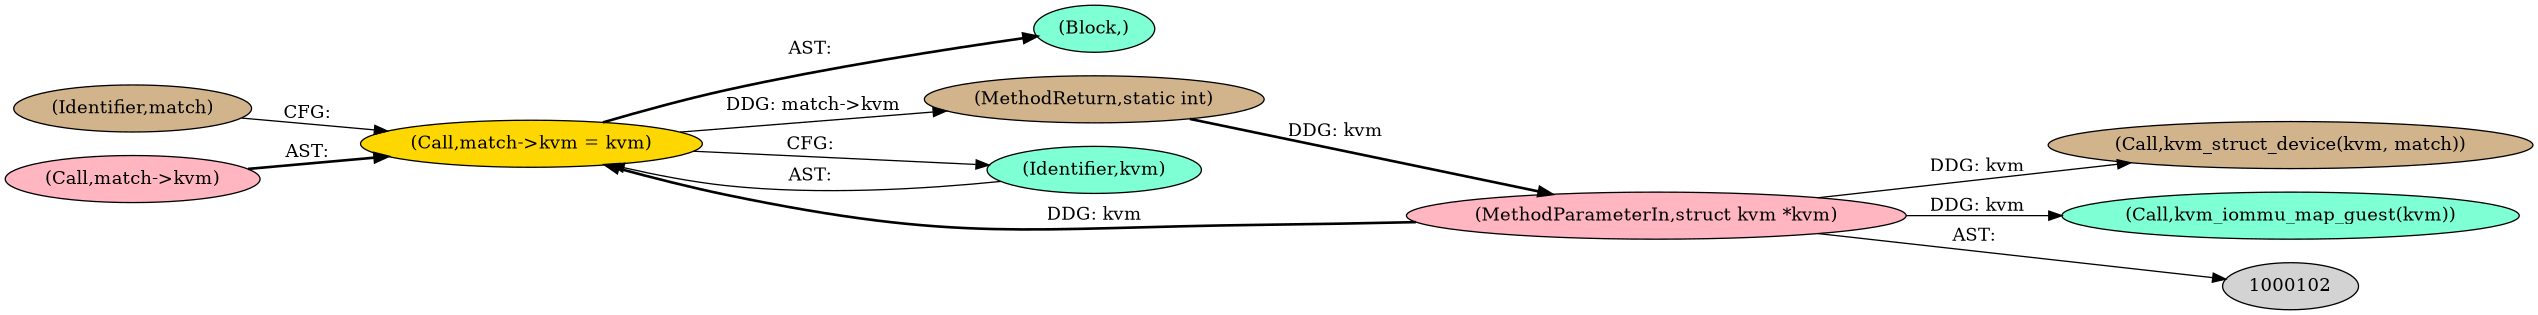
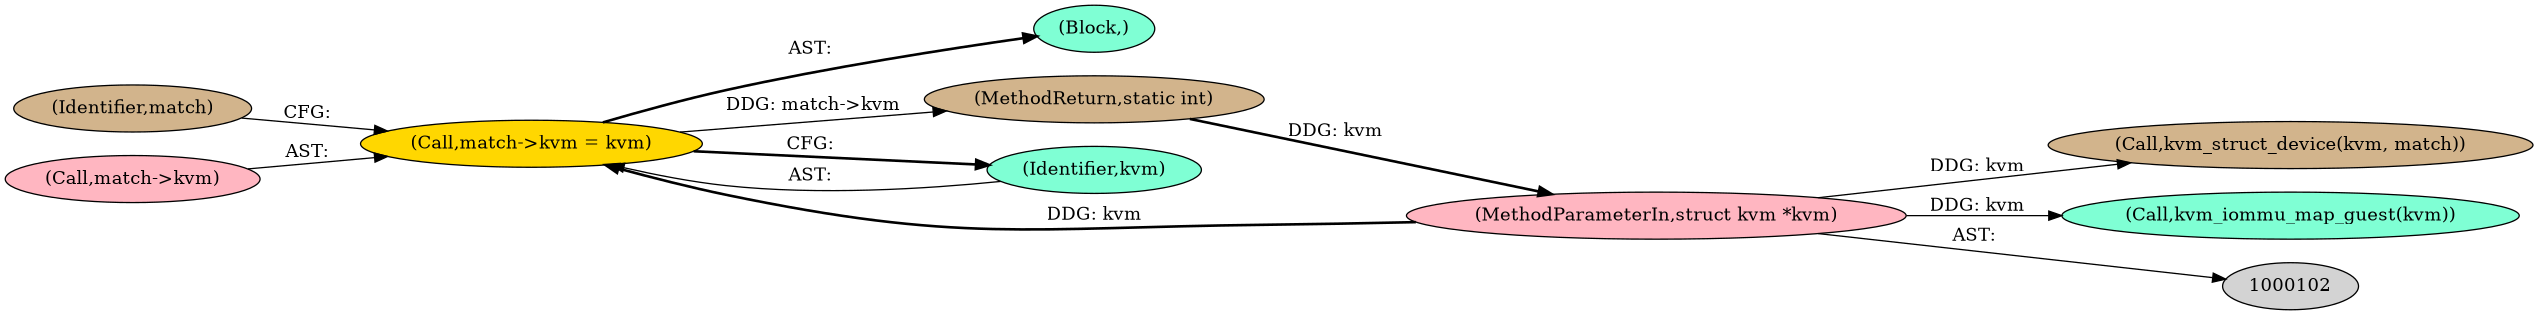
(835, 158) -> (835, 158)
(311, 163) -> (311, 163)
